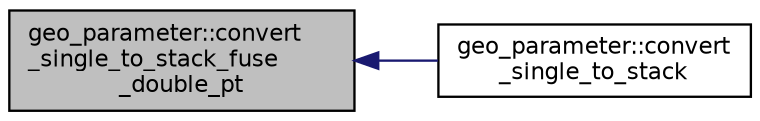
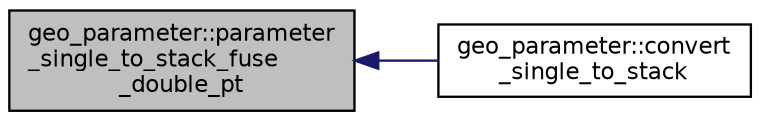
(182, 61) -> (182, 61)
